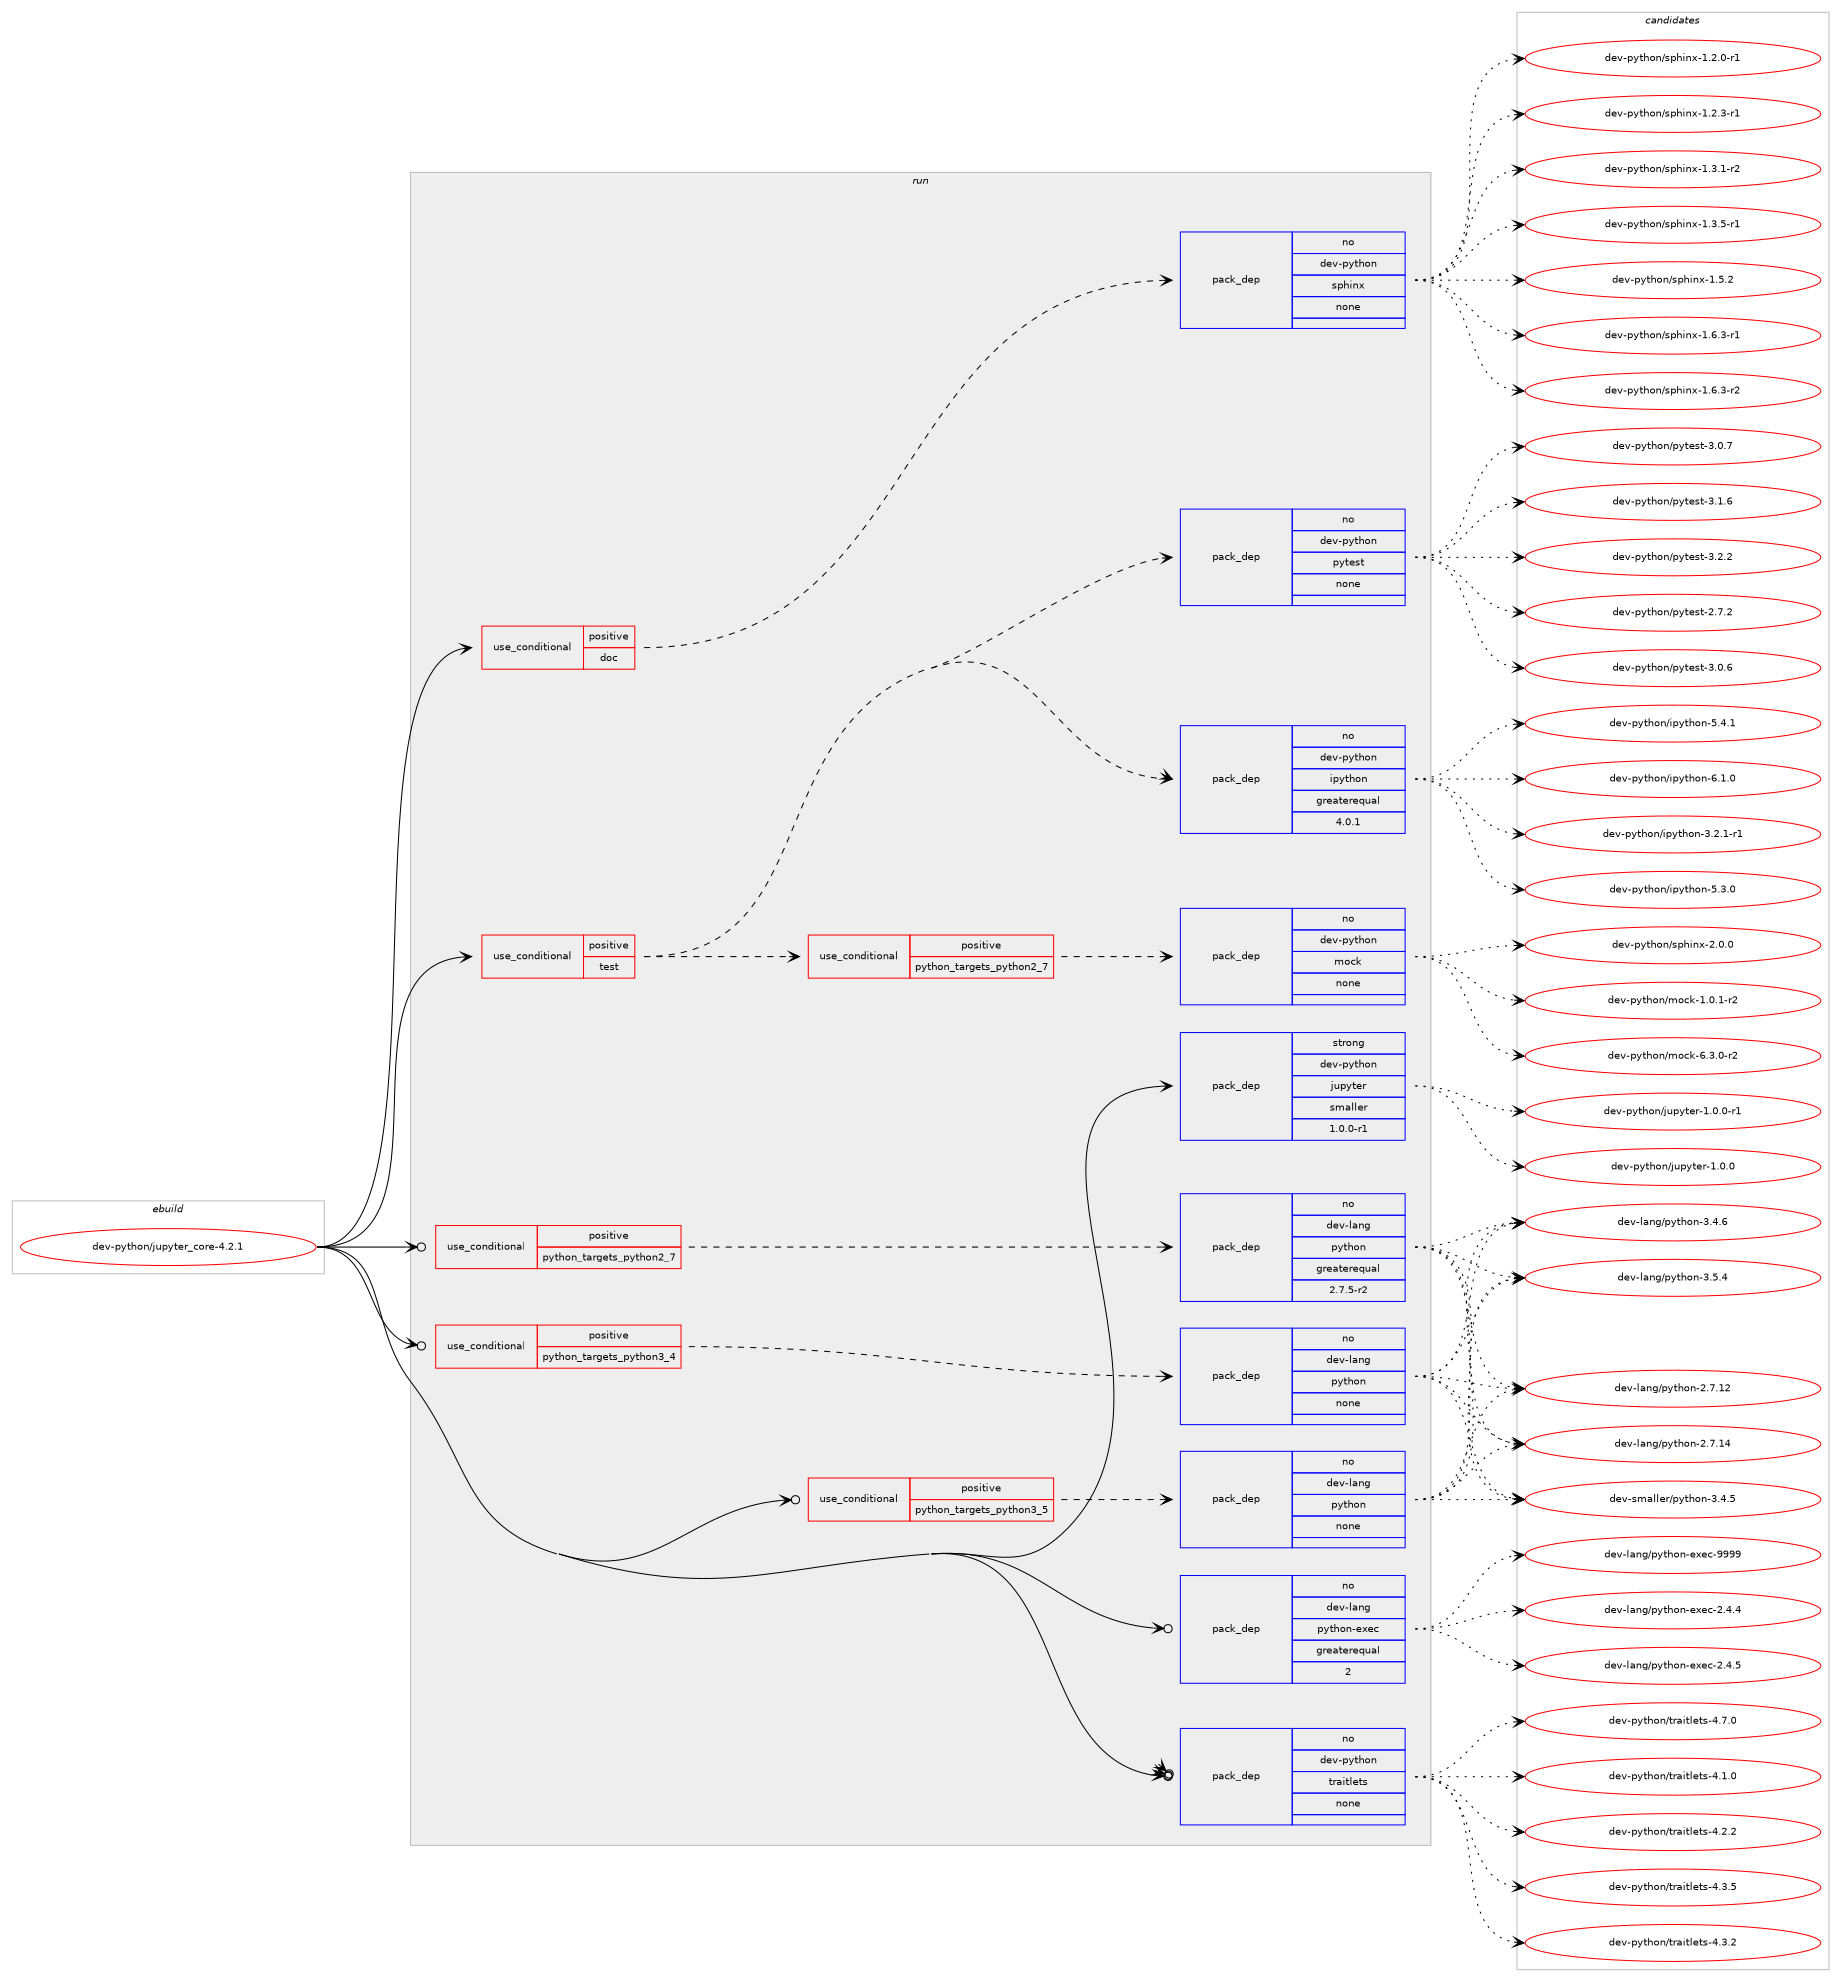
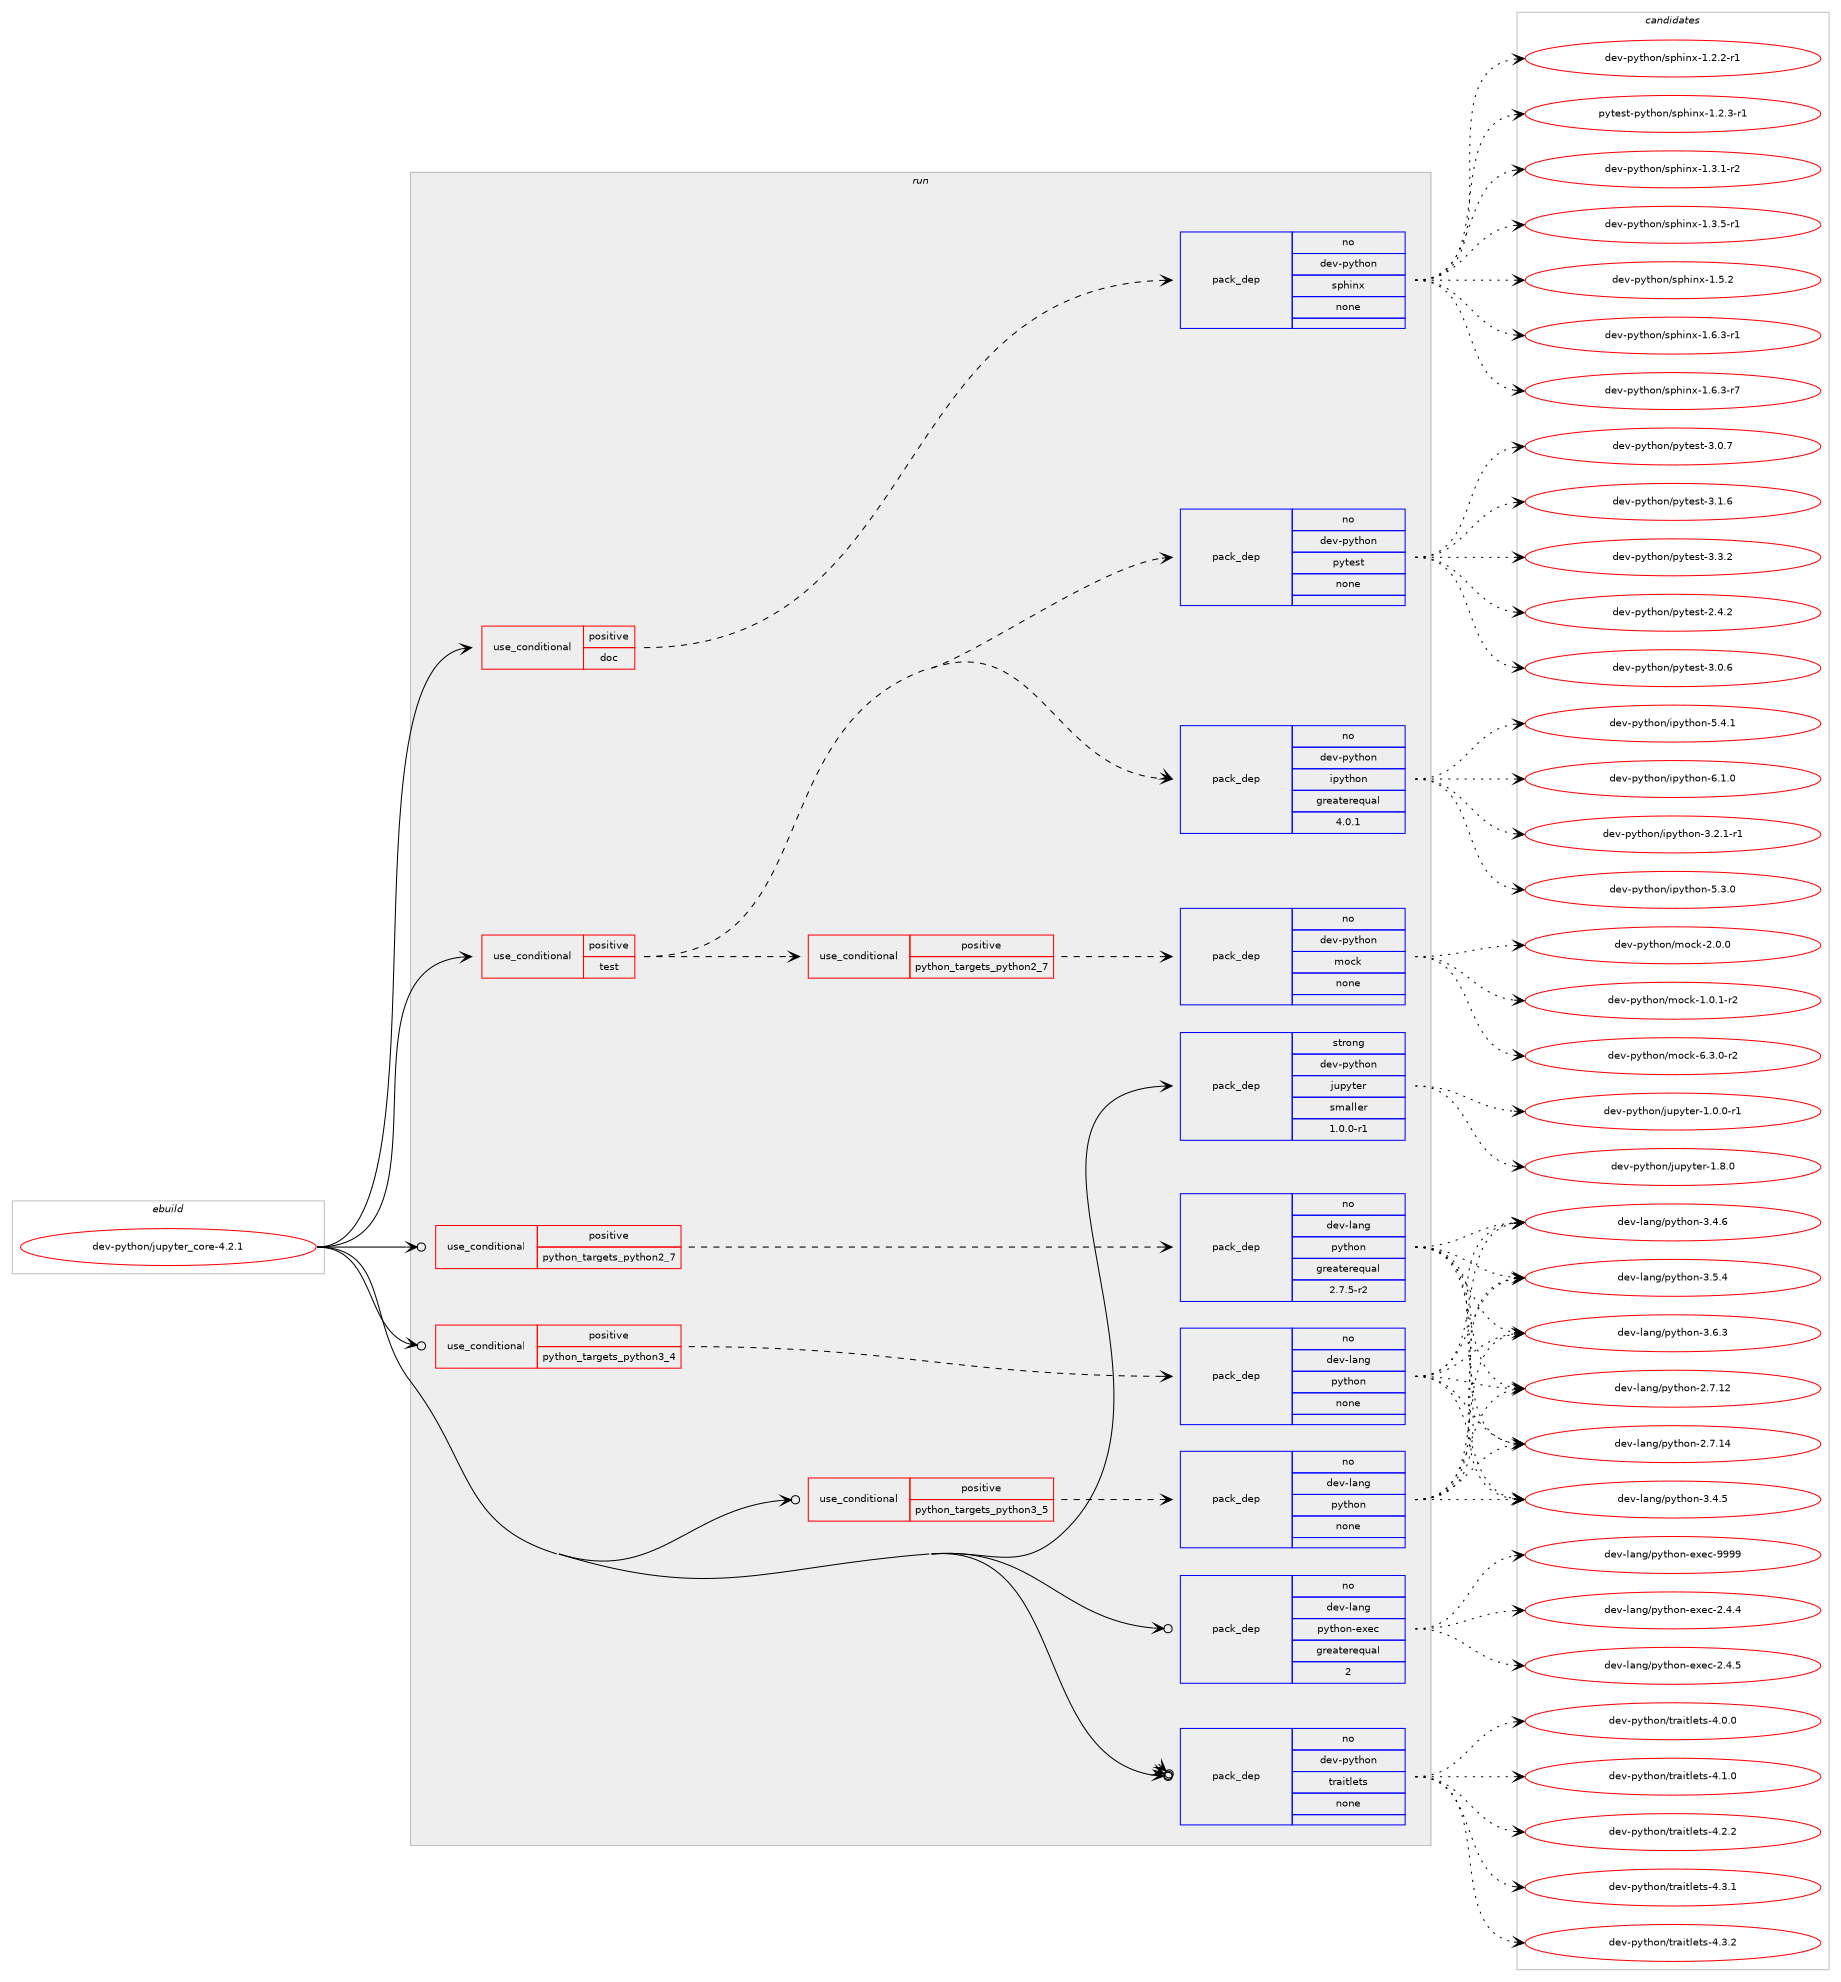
(1673, 59) -> (1673, 59)
(1673, 114) -> (1673, 114)
(1673, 391) -> (1673, 391)
(1673, 557) -> (1673, 557)
(1673, 613) -> (1673, 613)
(1673, 945) -> (1673, 945)
(1673, 1167) -> (1673, 1167)
none -> (1673, 1333)
(1673, 1500) -> (1673, 1500)
(1673, 1721) -> (1673, 1721)
(1673, 1888) -> (1673, 1888)
